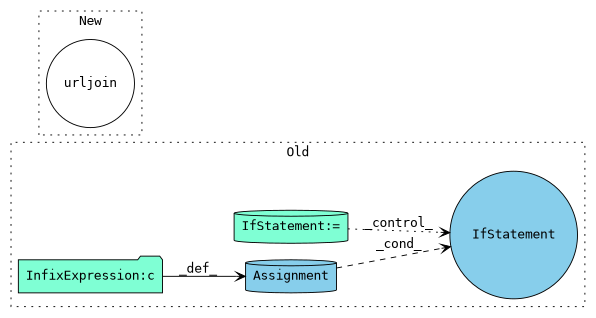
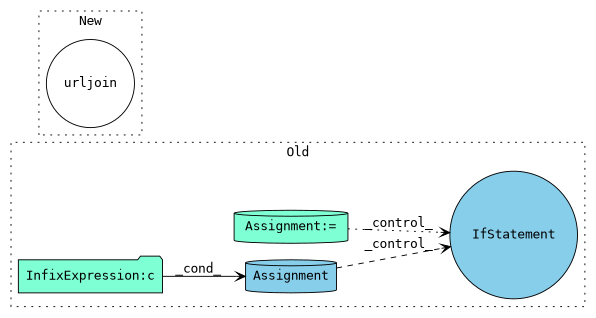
(291, 227) -> (291, 227)
(399, 245) -> (399, 245)
(198, 269) -> (198, 269)
